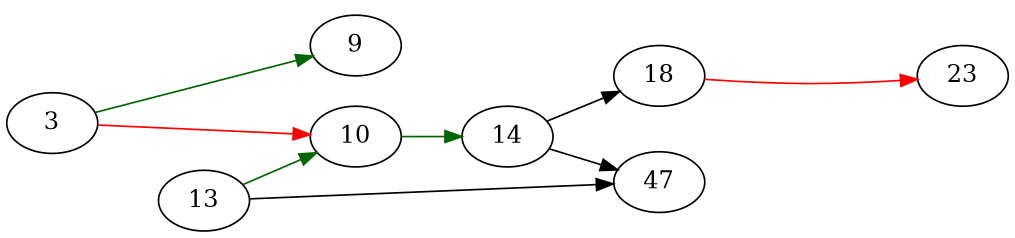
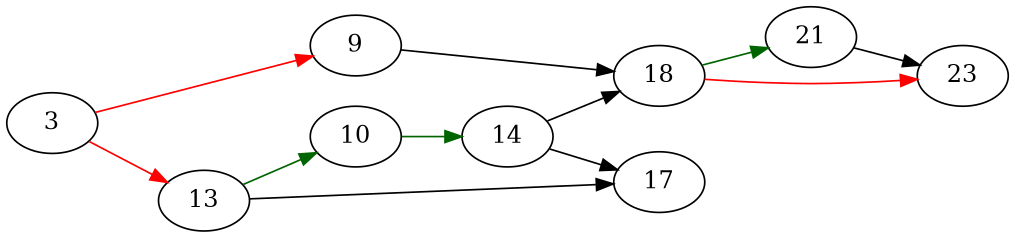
none -> (811, 37)
none -> (499, 60)
(196, 86) -> (196, 86)
(196, 129) -> (121, 158)
(659, 182) -> (659, 182)
